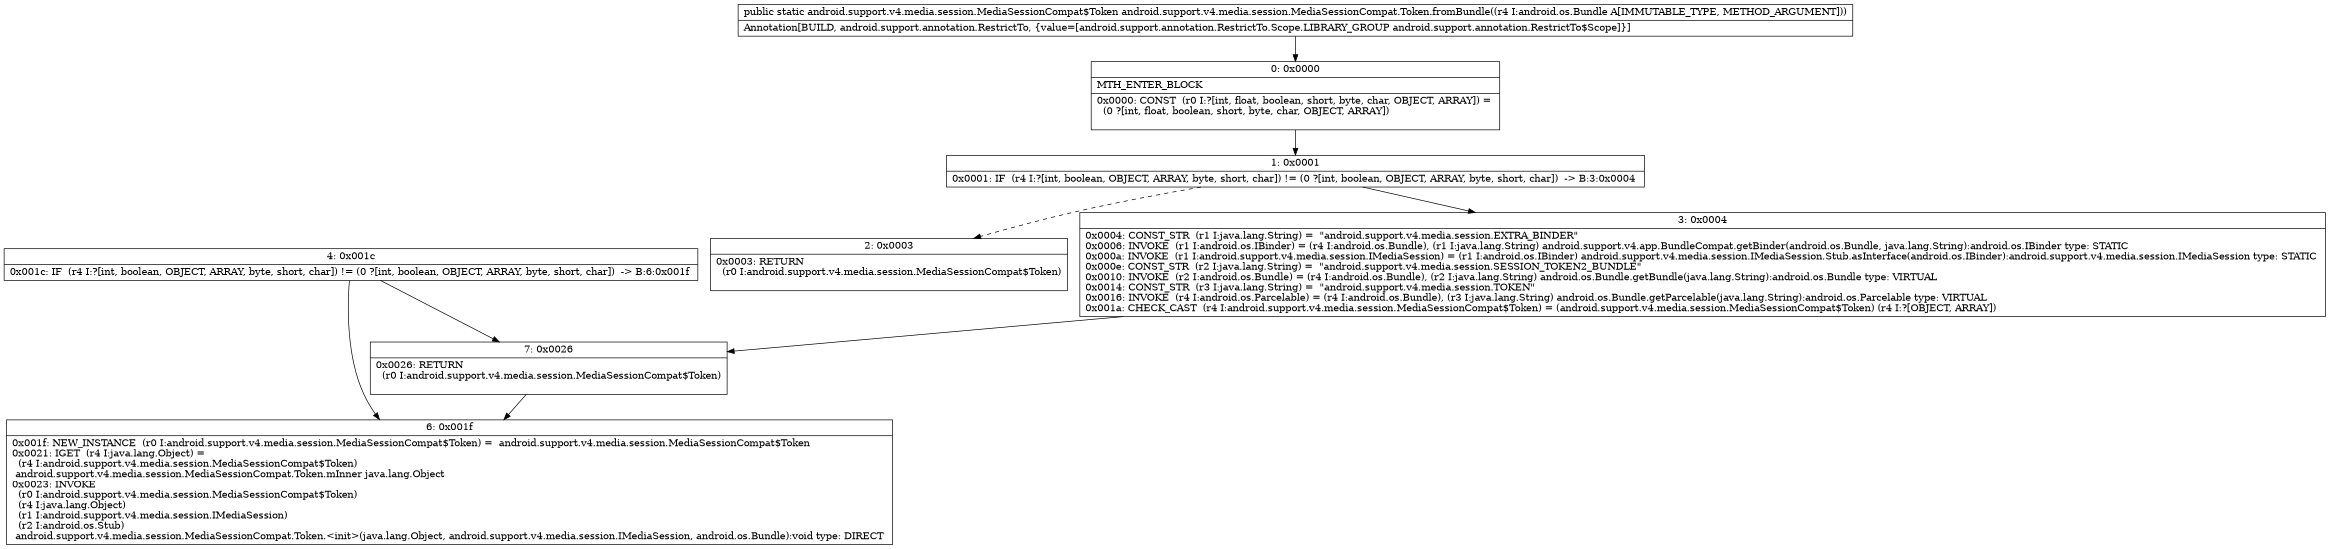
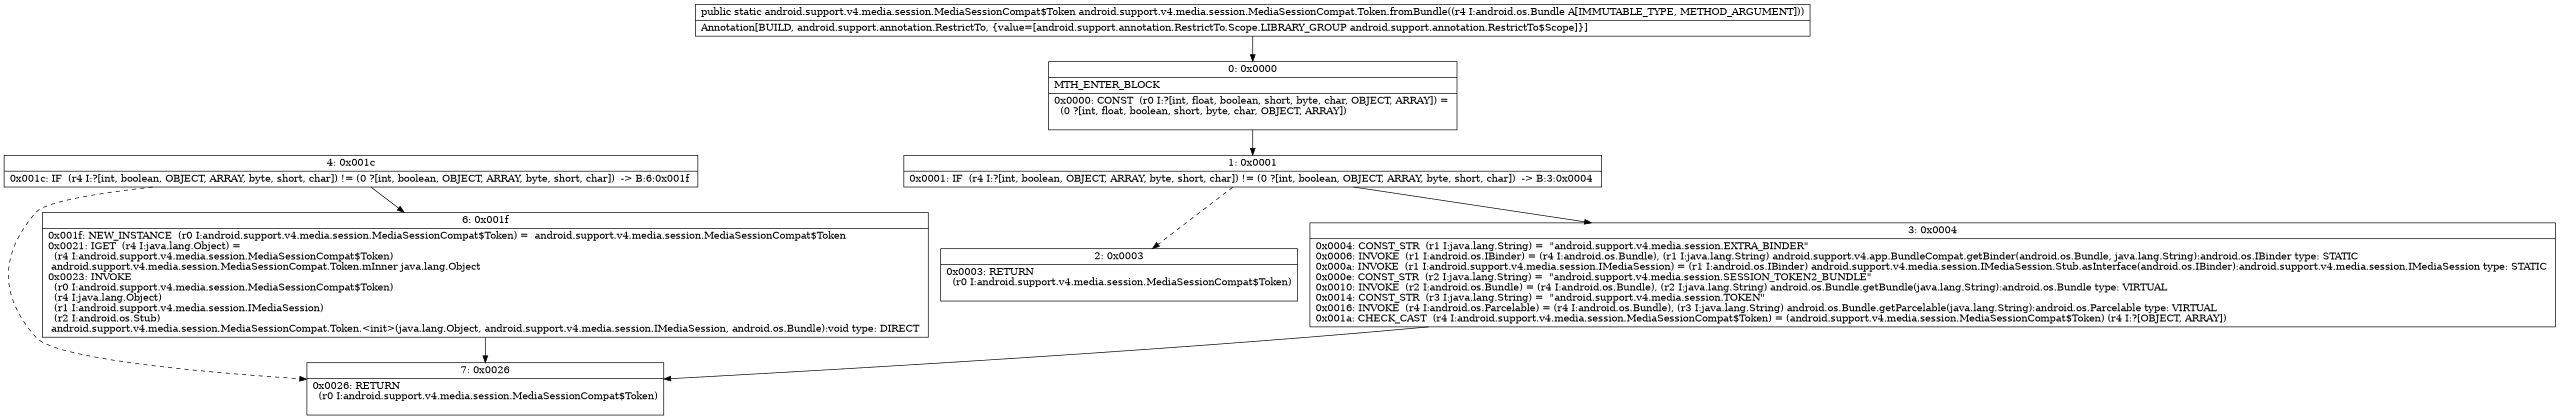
(437, 310) -> (40, 340)
(517, 405) -> (485, 347)
